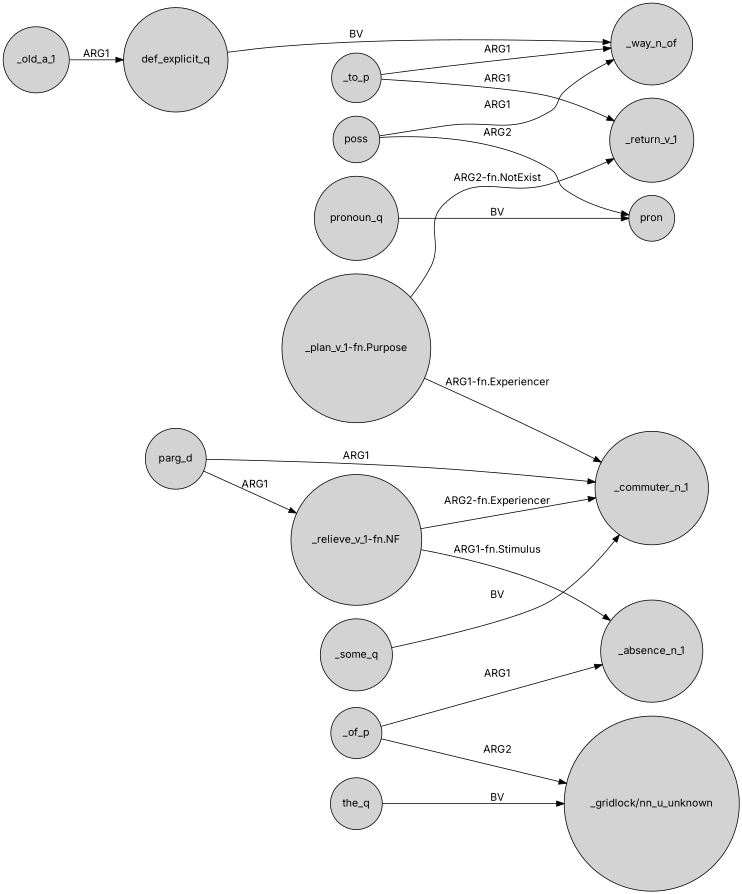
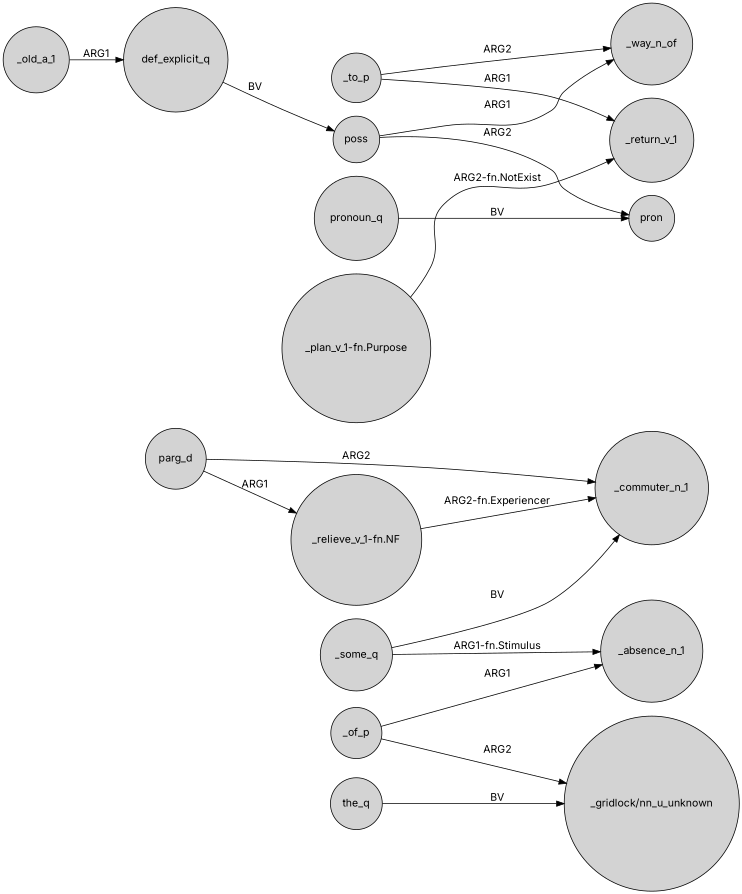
(415, 40) -> (275, 106)
(497, 50) -> (497, 50)
(510, 418) -> none
(356, 456) -> (356, 456)
(516, 574) -> (493, 653)
